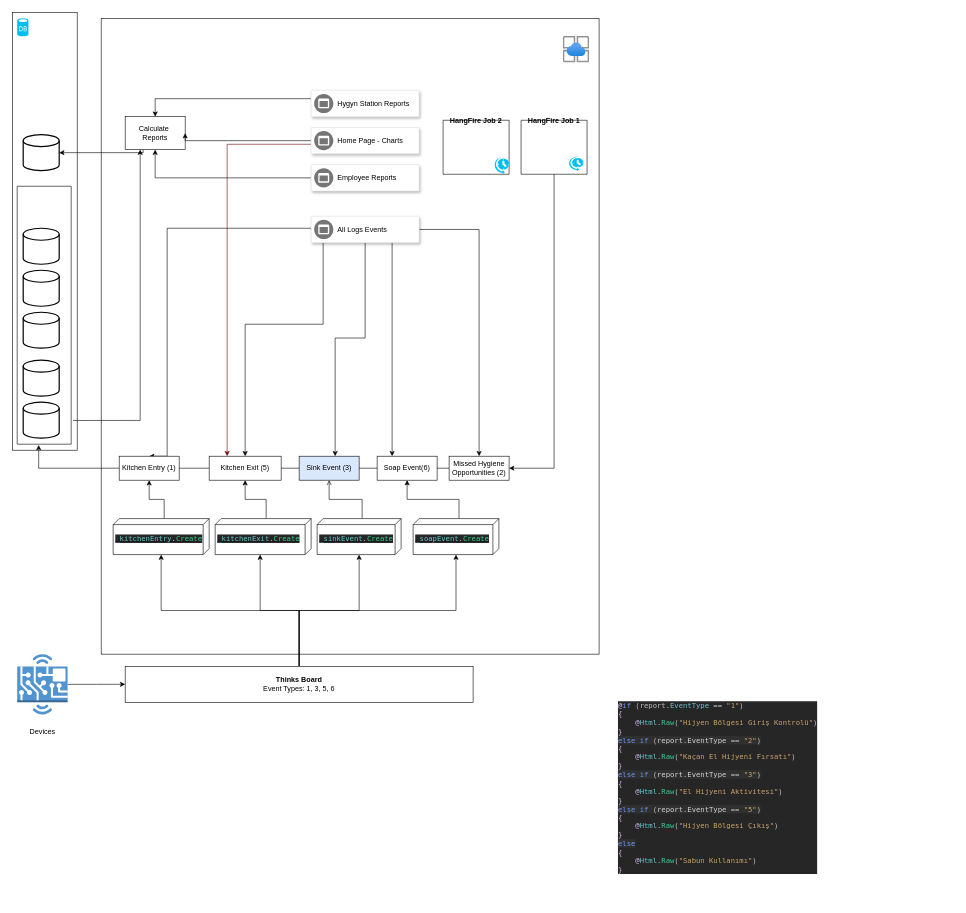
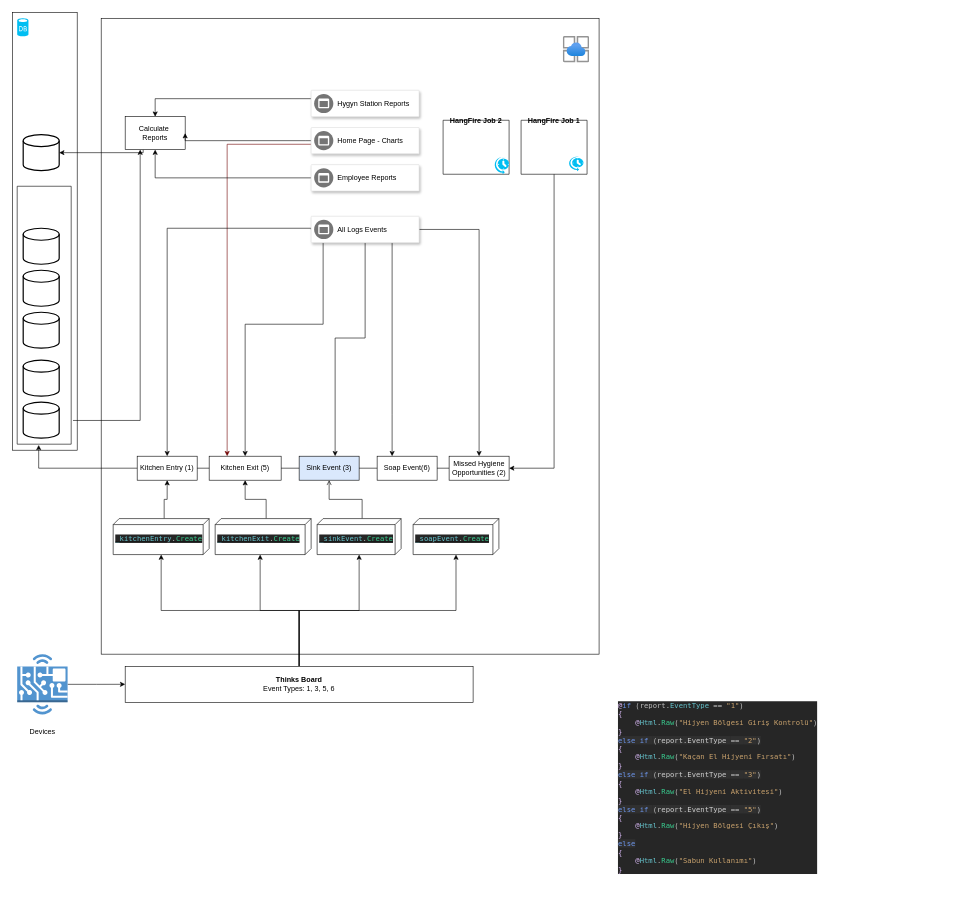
(149, 468) -> (167, 468)
(423, 500) -> none
